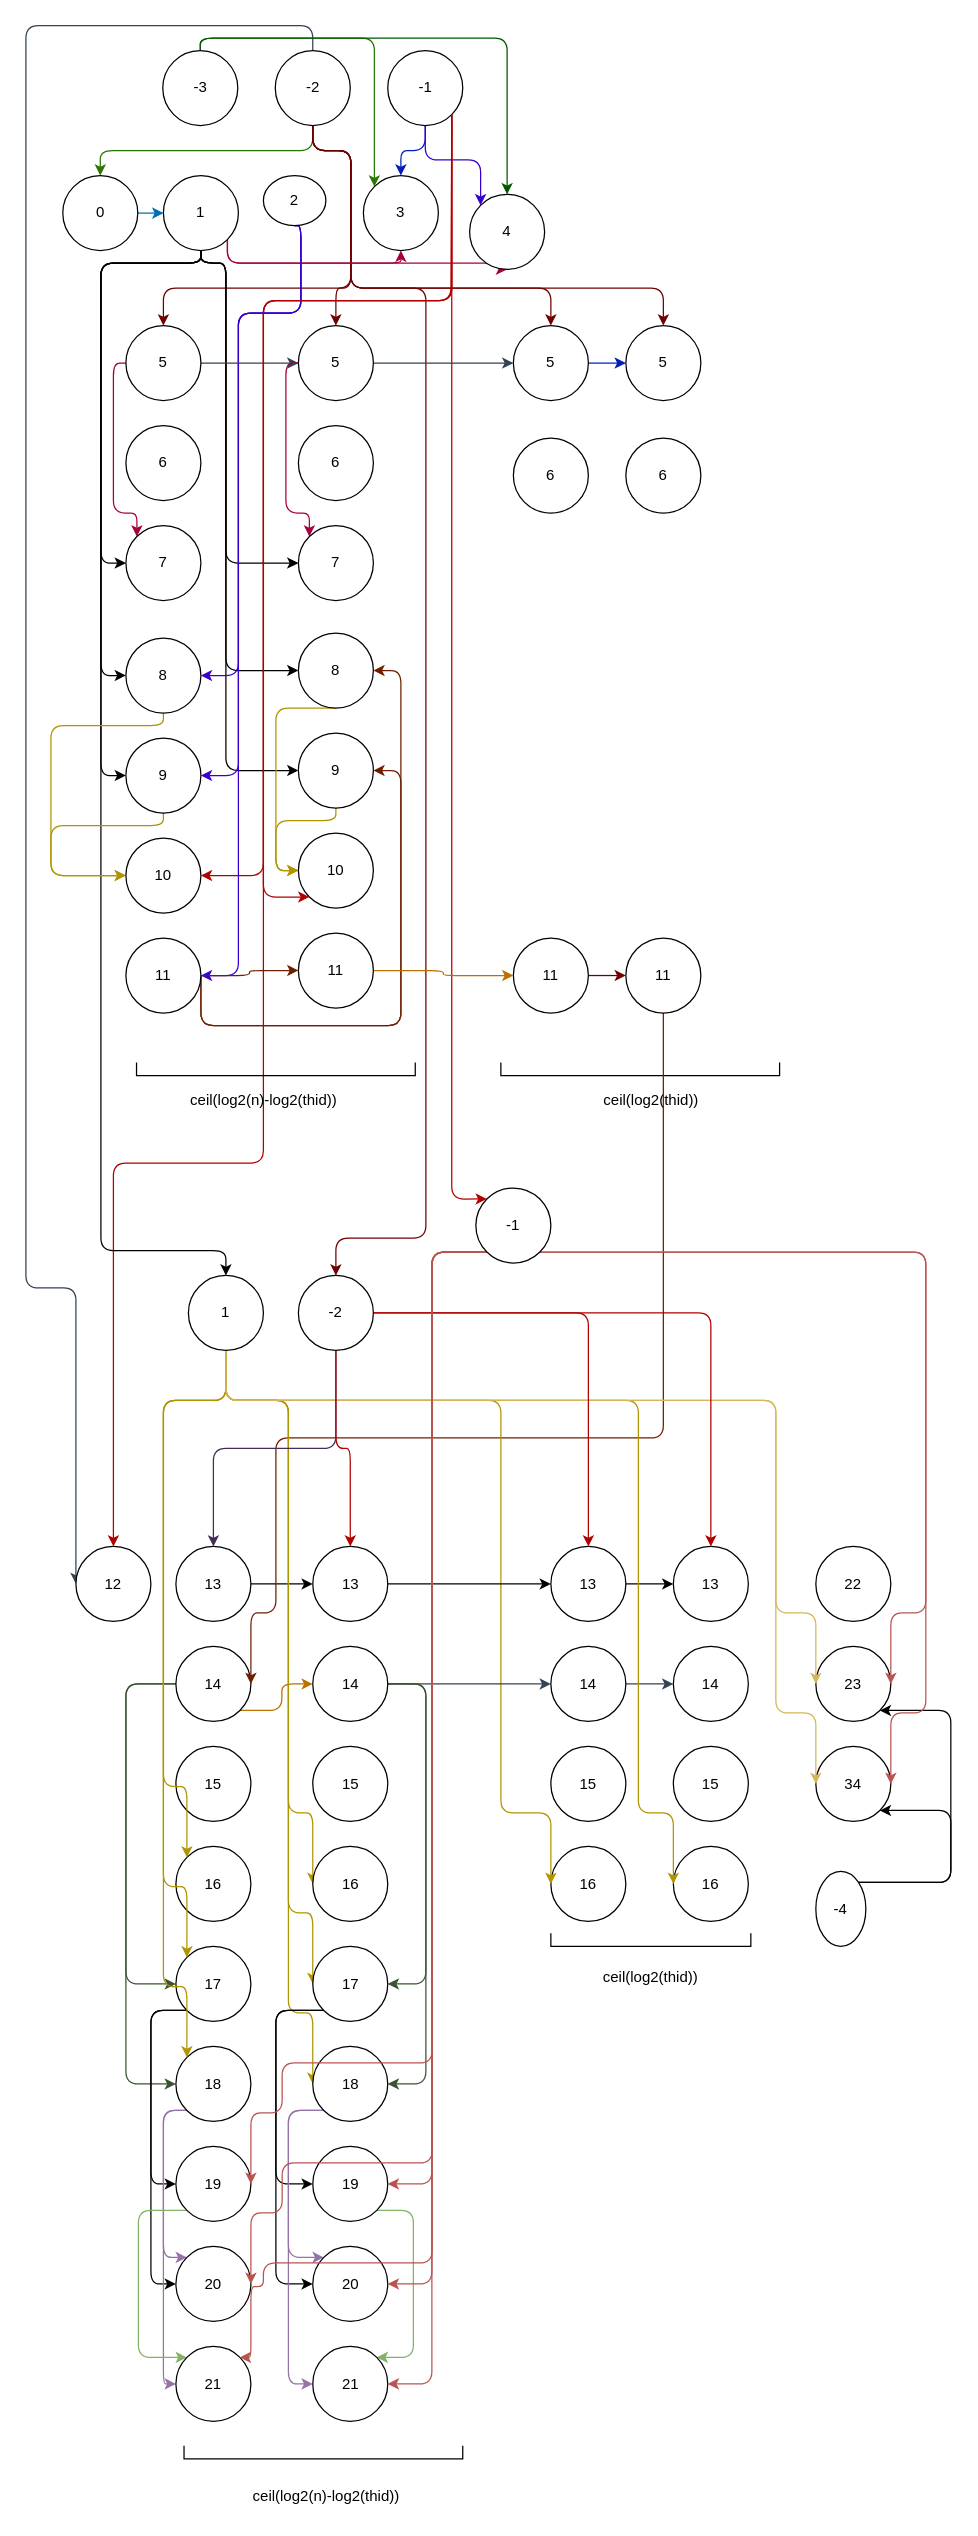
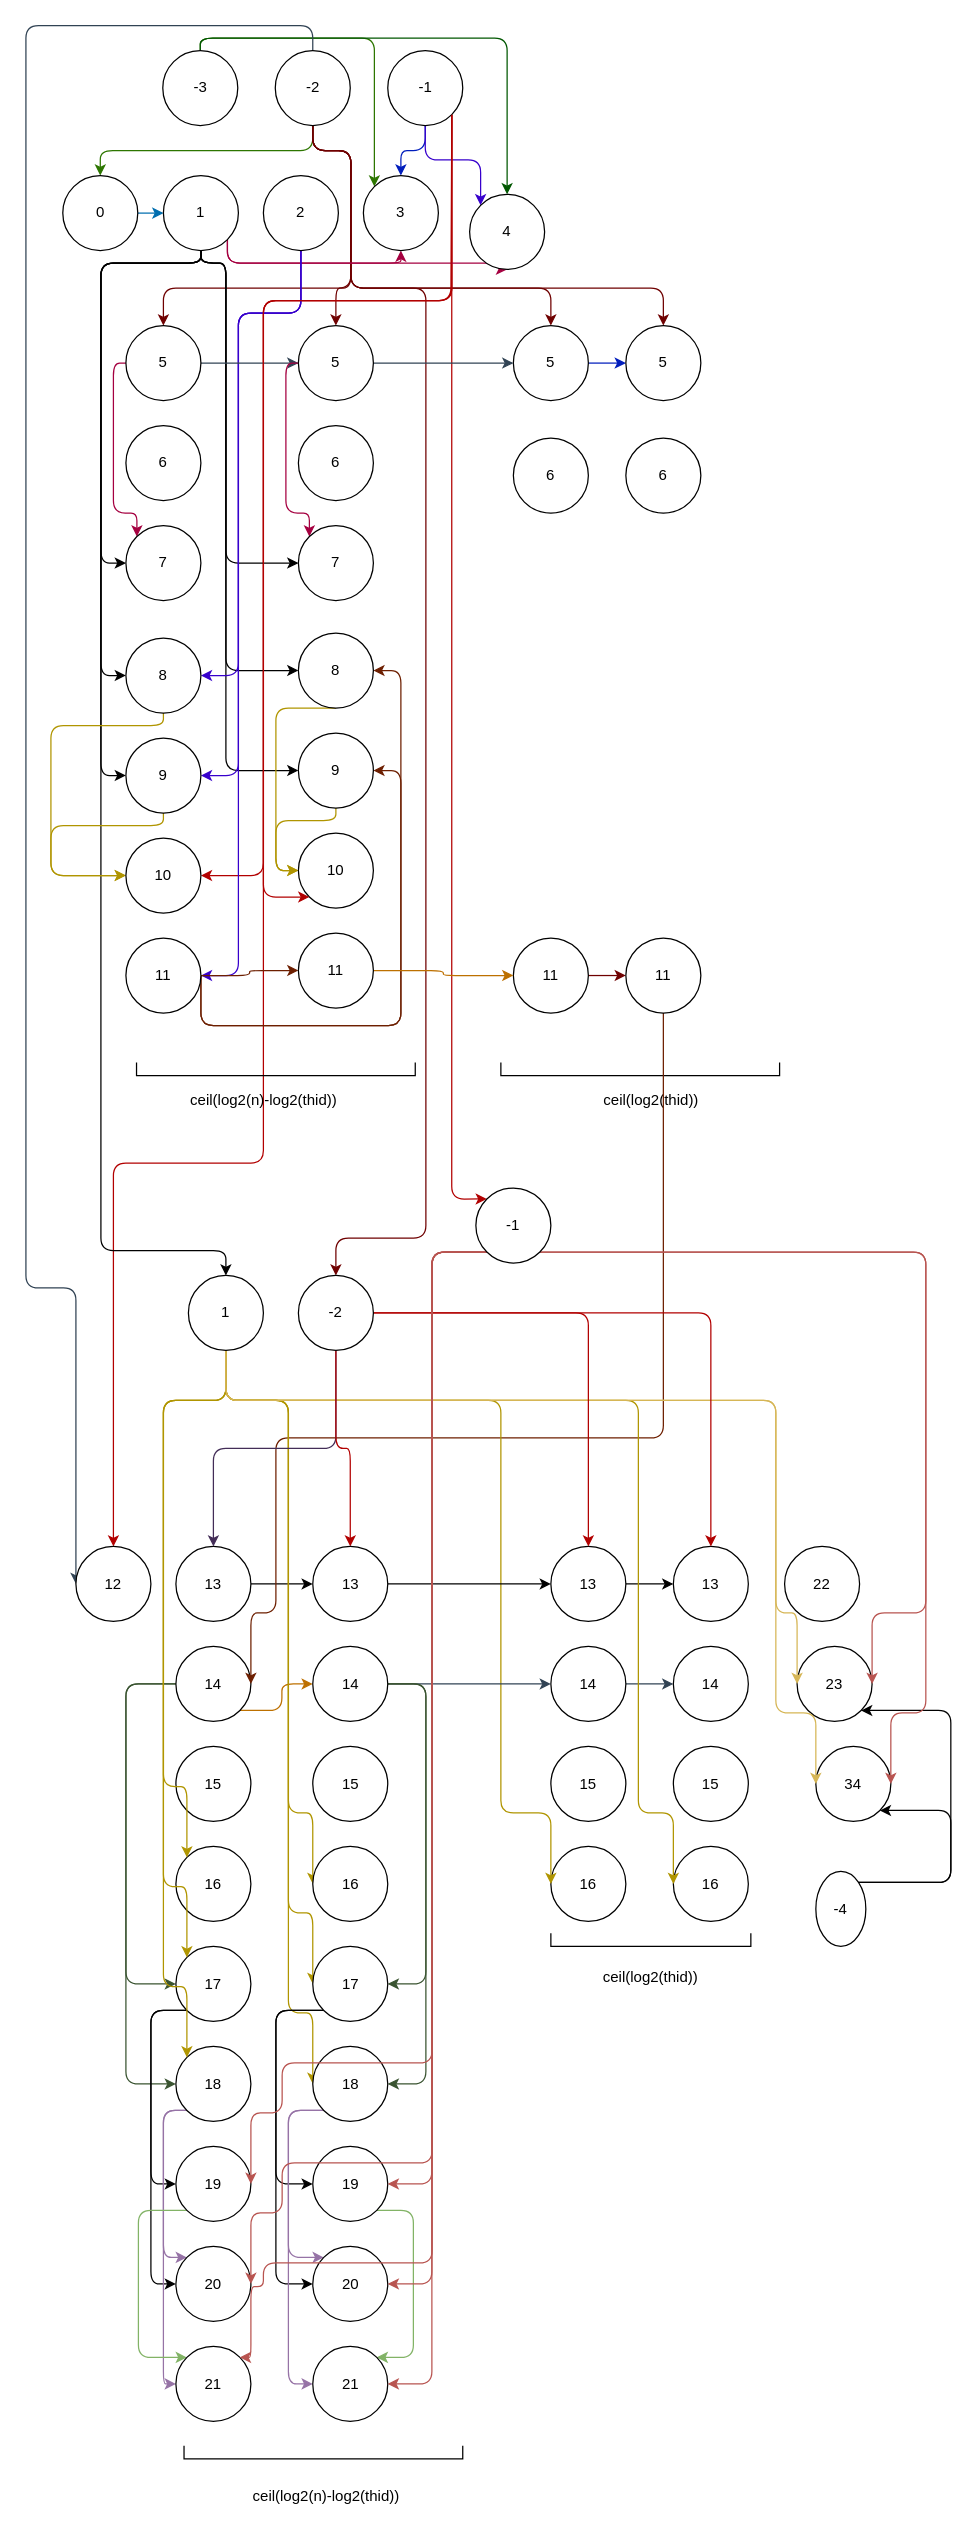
(294, 201) -> (301, 213)
(853, 1584) -> (822, 1584)
(853, 1684) -> (834, 1684)
